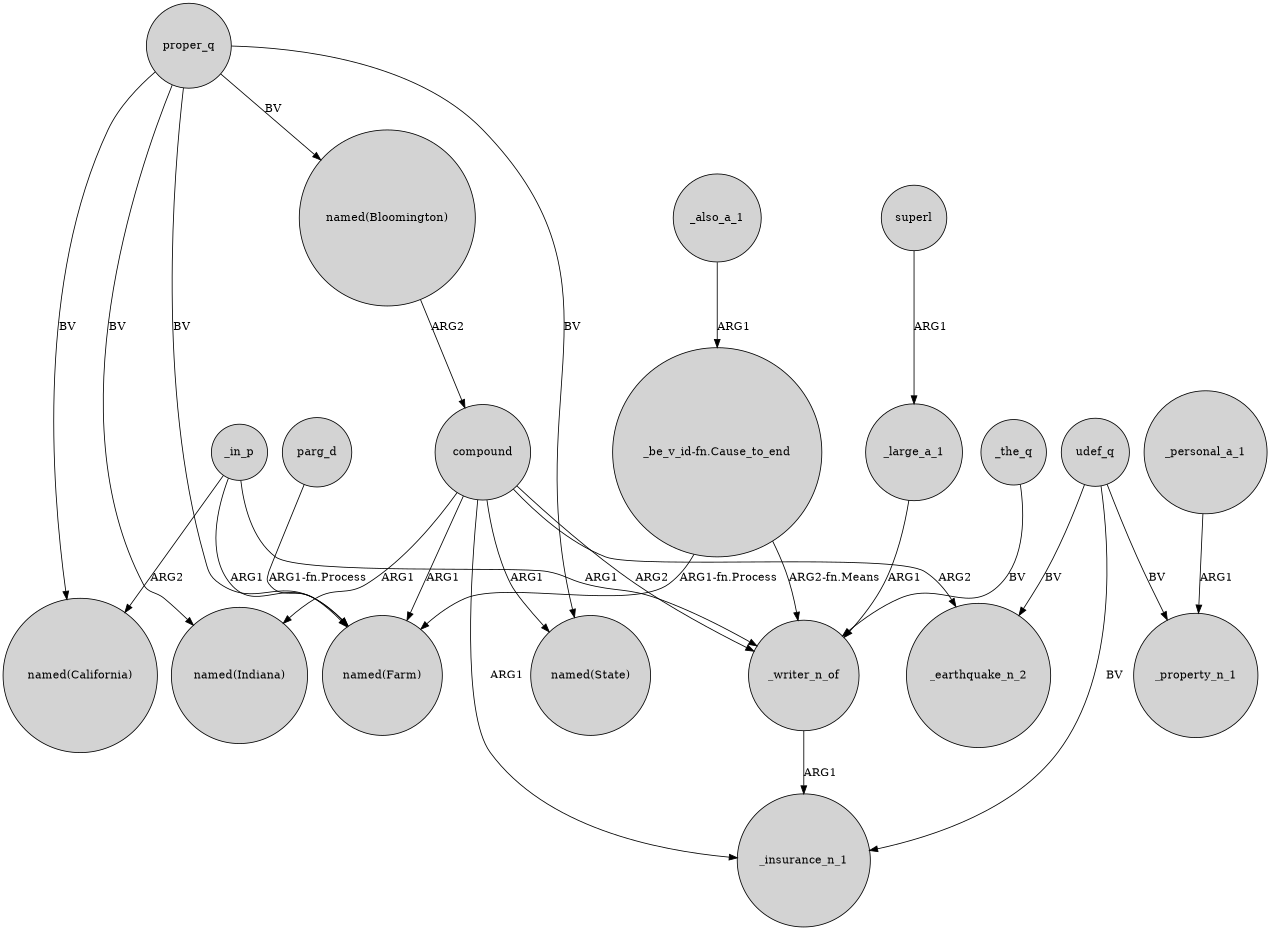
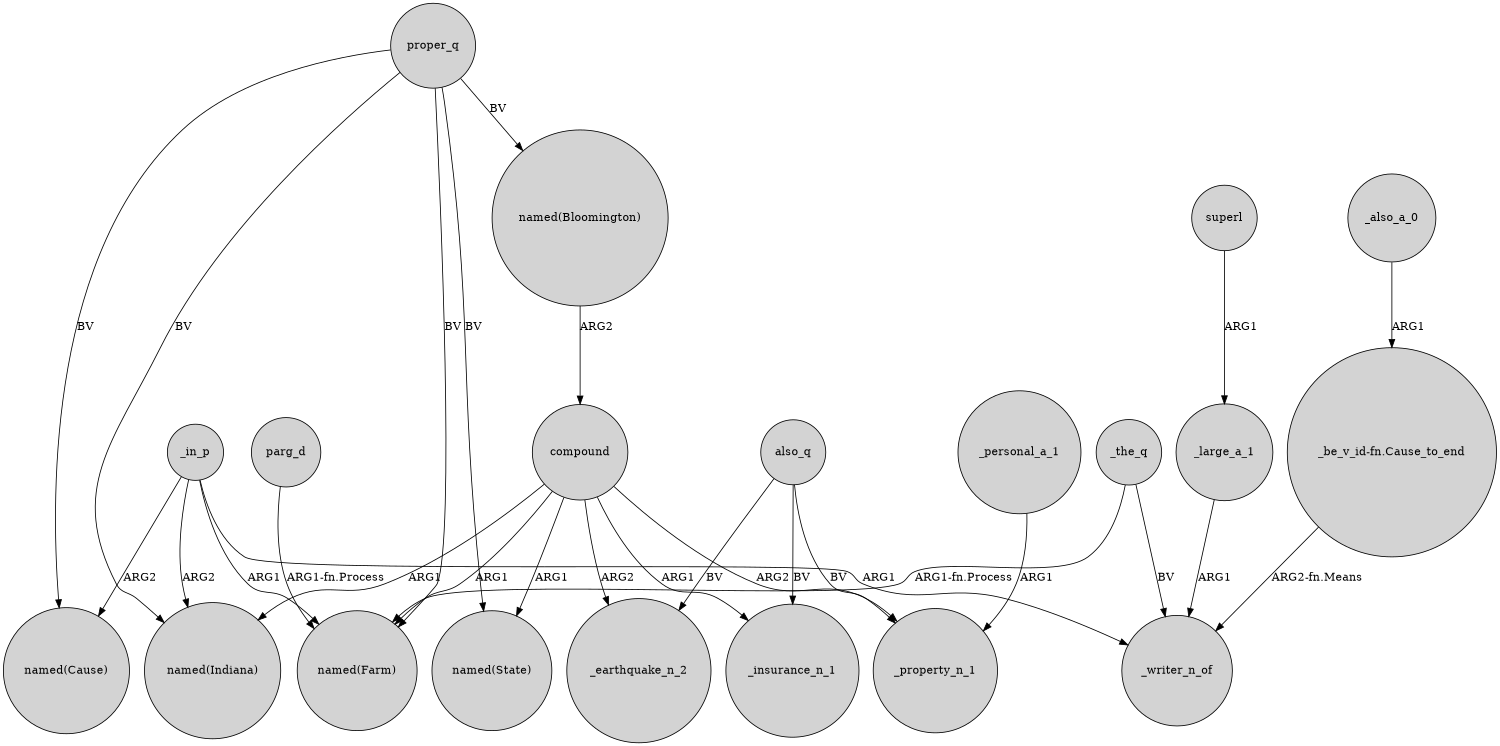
(717, 218) -> (1392, 218)
(1095, 452) -> (793, 452)
none -> (180, 539)
(625, 576) -> (742, 577)
(564, 594) -> (746, 591)
(80, 675) -> (66, 671)
(804, 758) -> none
